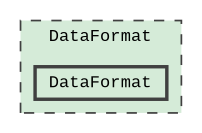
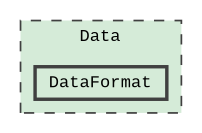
(101, 37) -> (101, 37)
